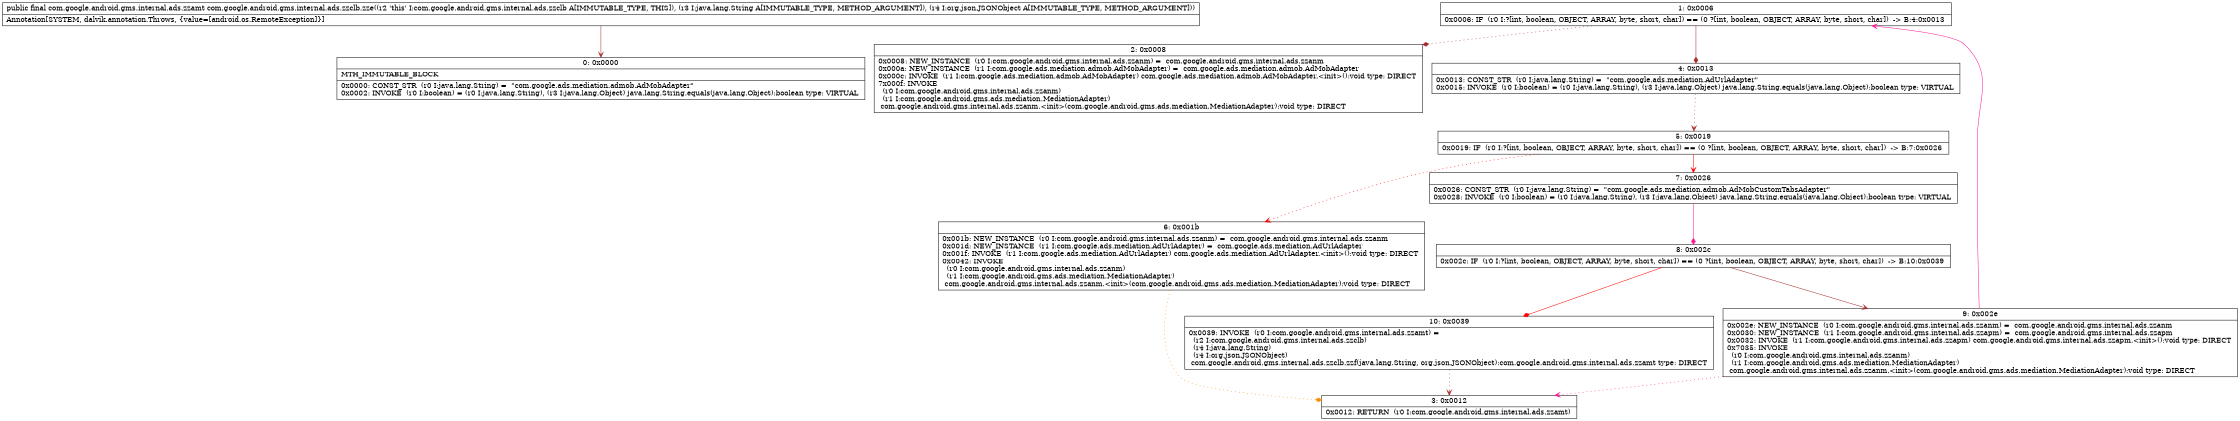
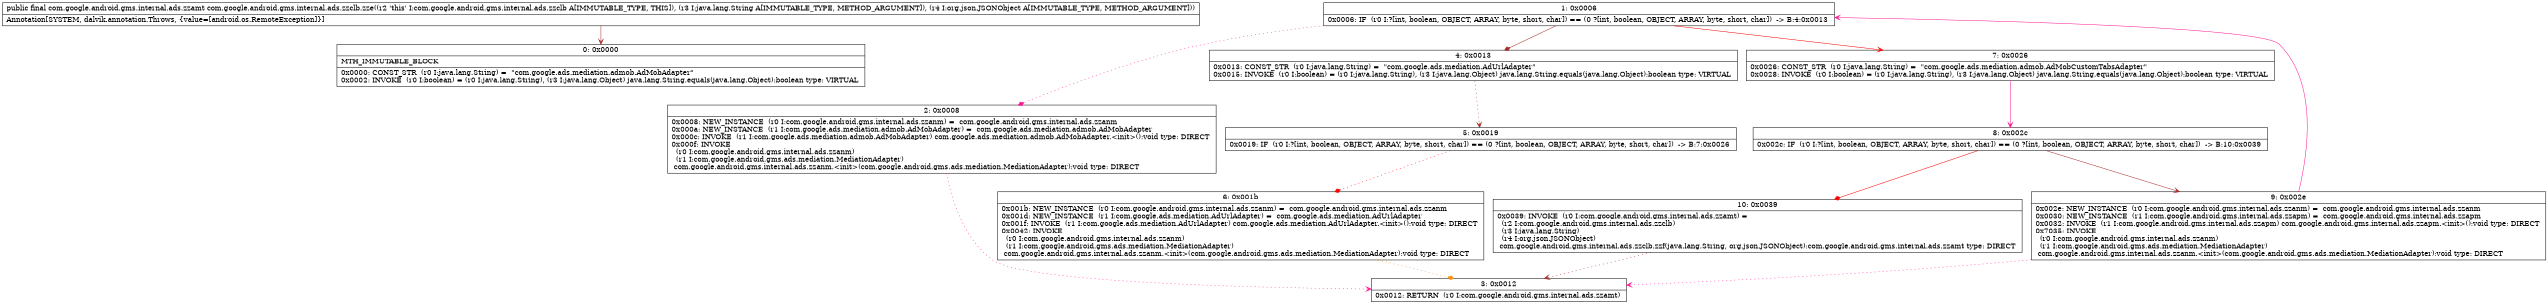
(1510, 35) -> (1171, 52)
(910, 84) -> (703, 145)
(1693, 161) -> (1776, 38)
(1402, 178) -> (1395, 170)
(1693, 221) -> (2010, 102)
none -> (1128, 281)
(1230, 348) -> (1538, 231)
